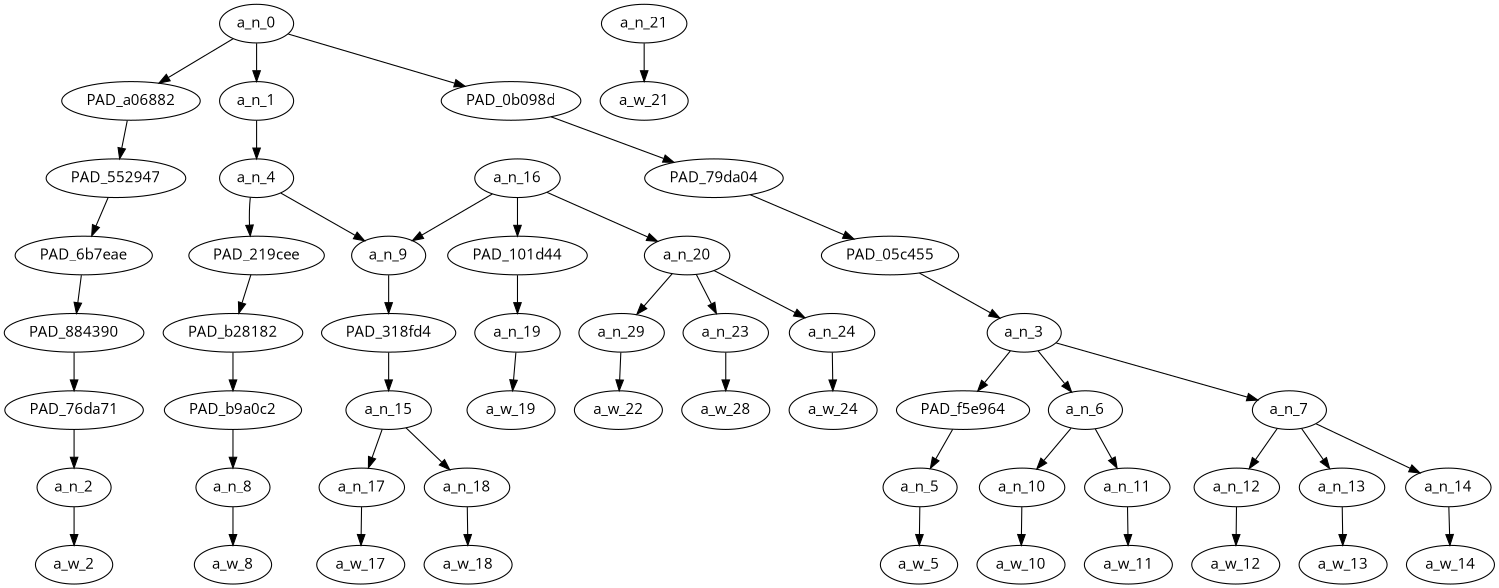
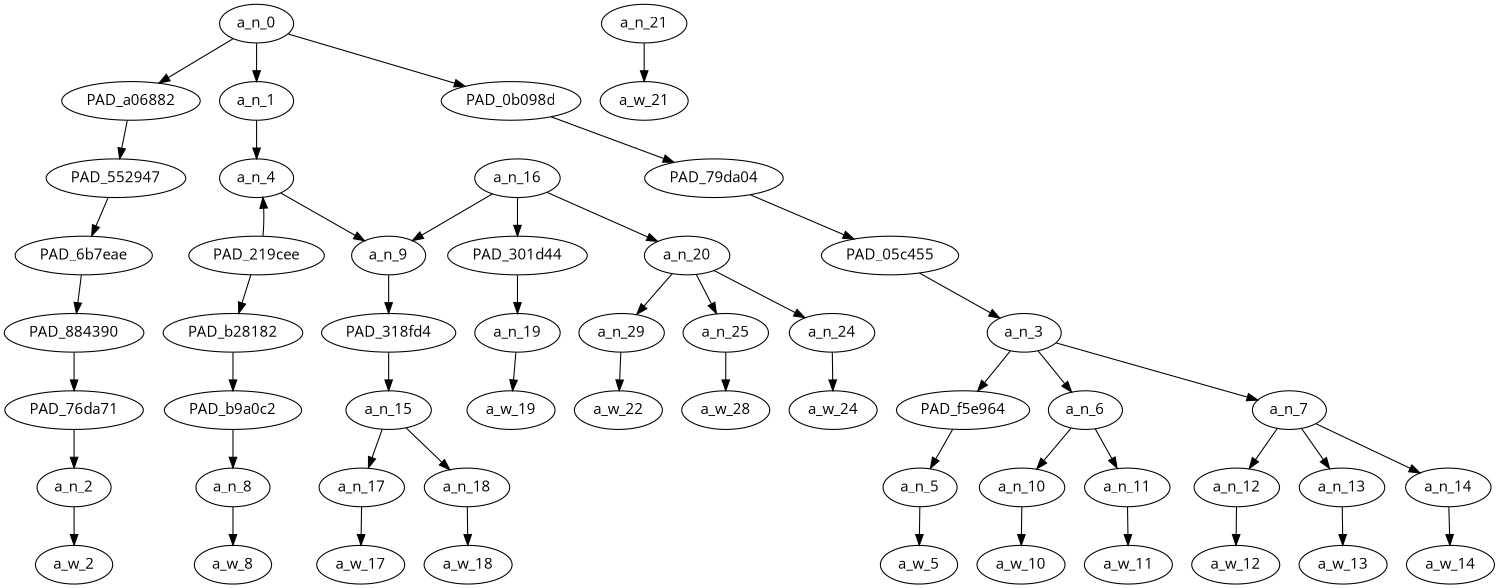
(249, 211) -> (264, 222)
(517, 256) -> (517, 256)
(726, 333) -> (726, 333)
